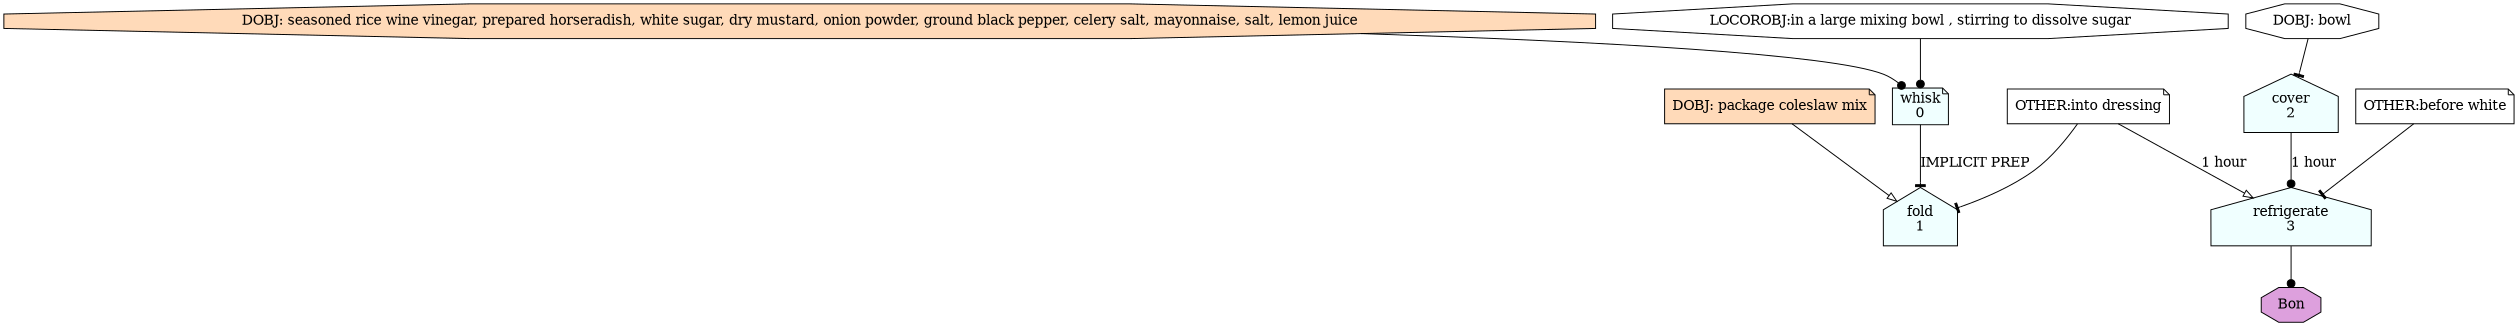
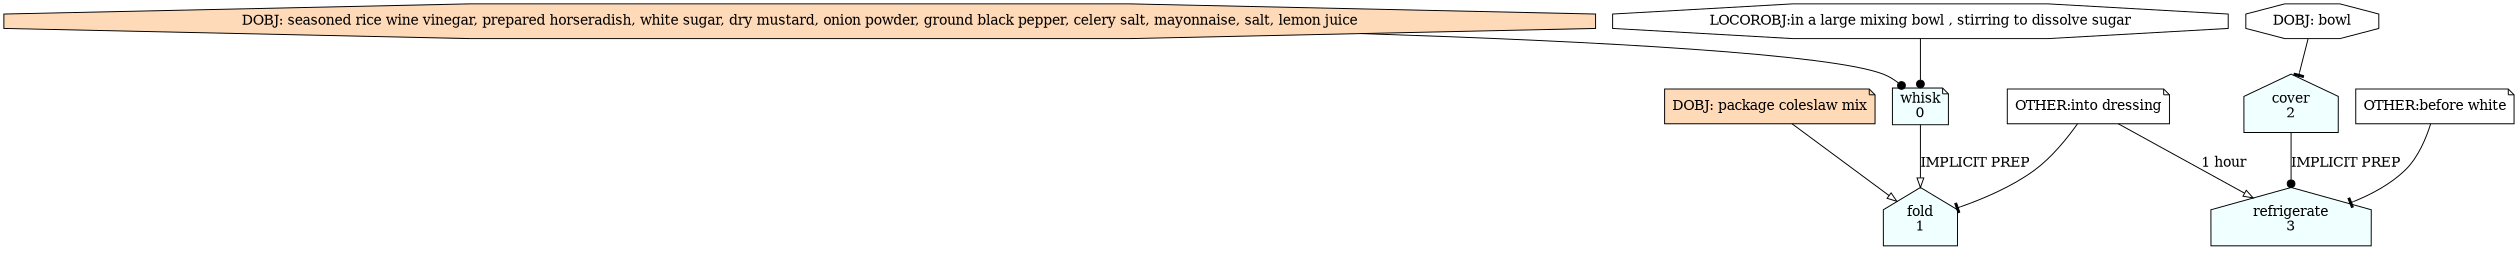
(1920, 154) -> (1920, 151)
(2314, 163) -> (2346, 163)
(2291, 305) -> none
